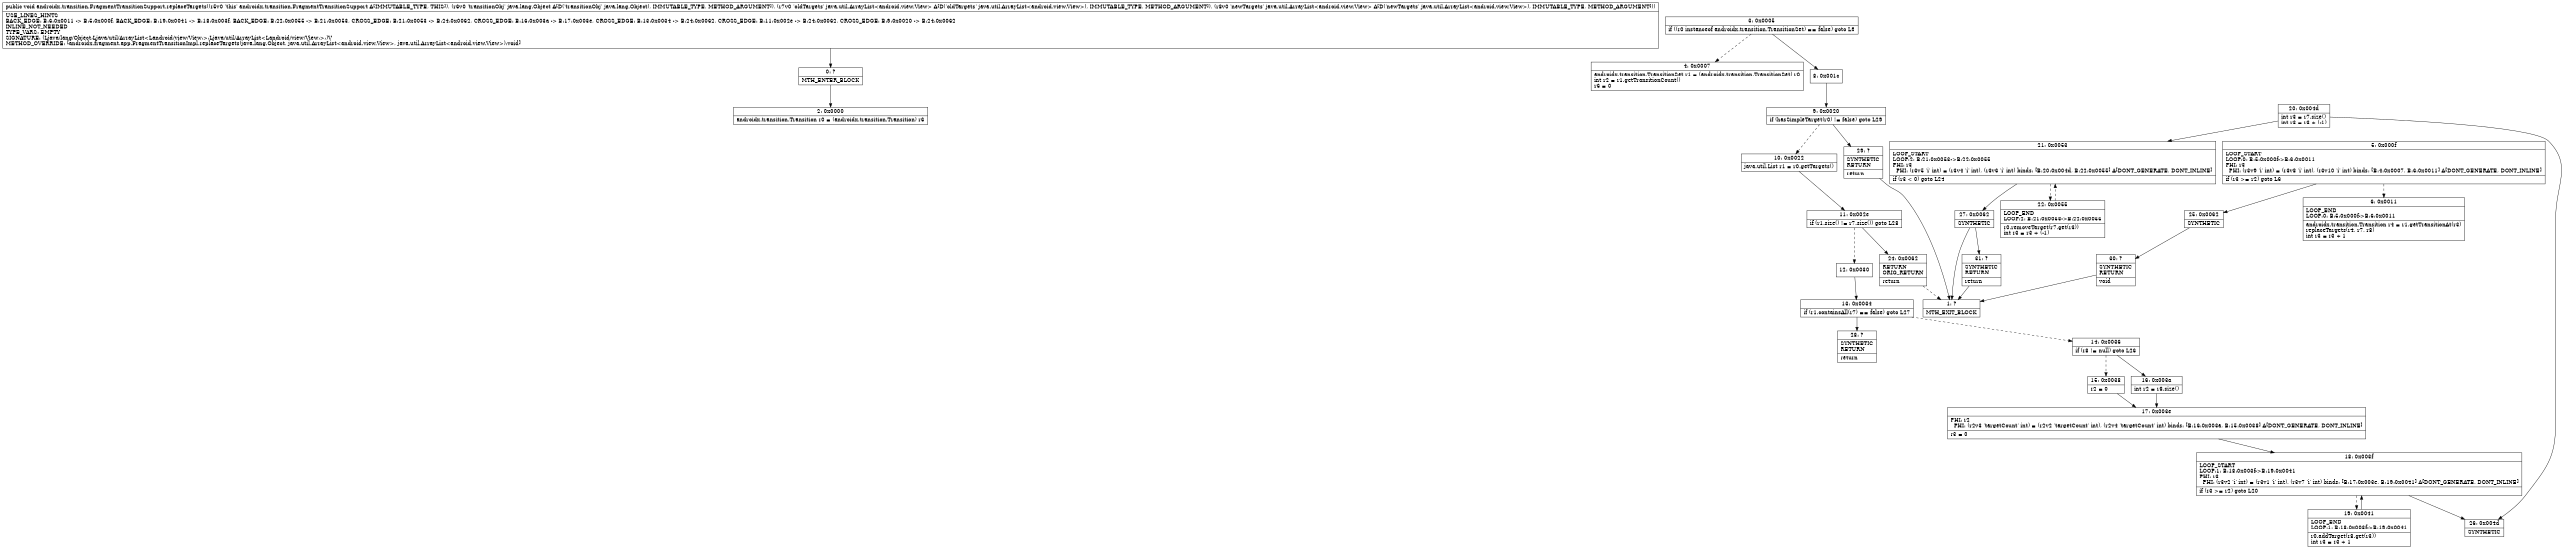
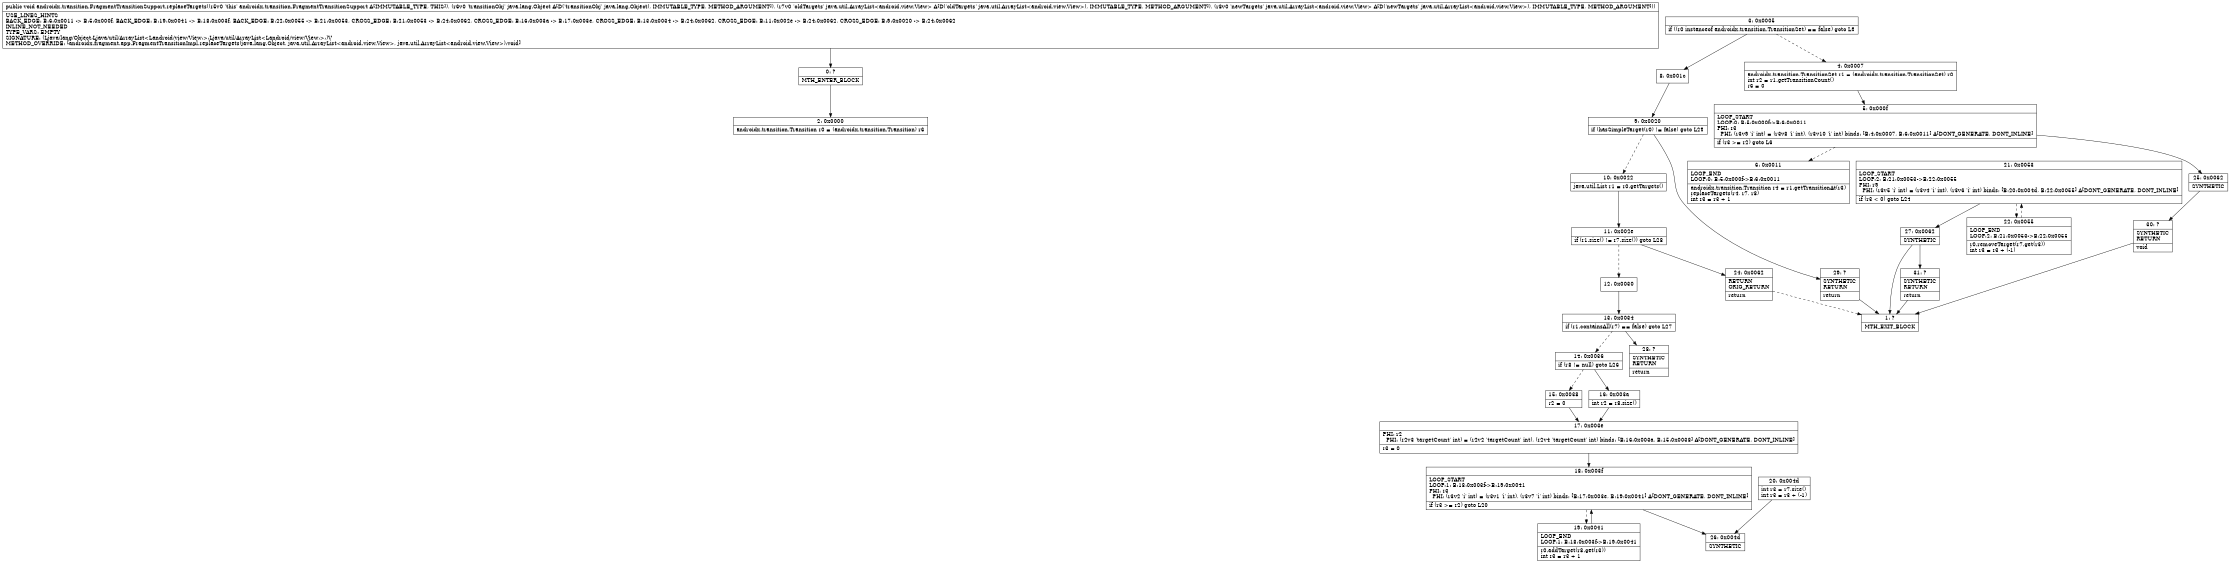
none -> (1860, 96)
(2225, 131) -> none
(1904, 165) -> (1870, 185)
